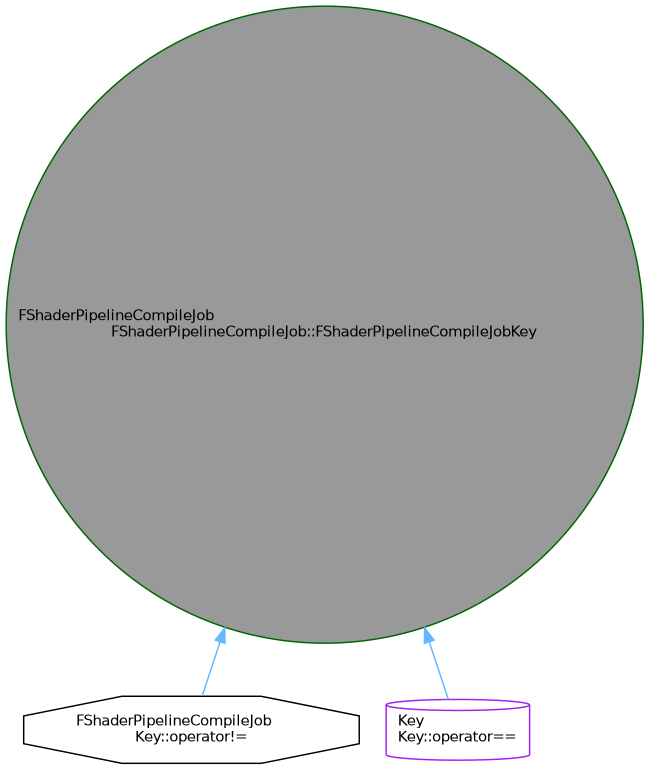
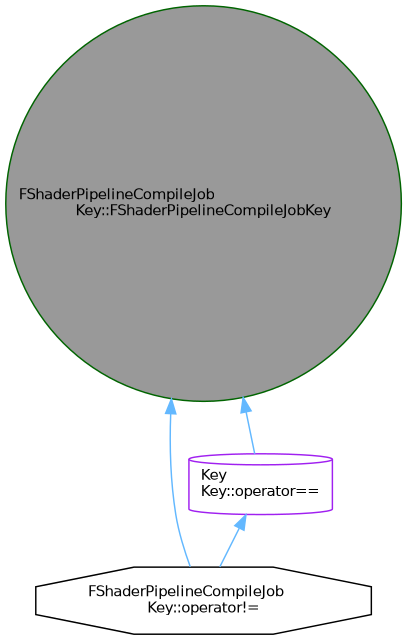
(325, 325) -> (204, 204)
none -> (230, 548)
